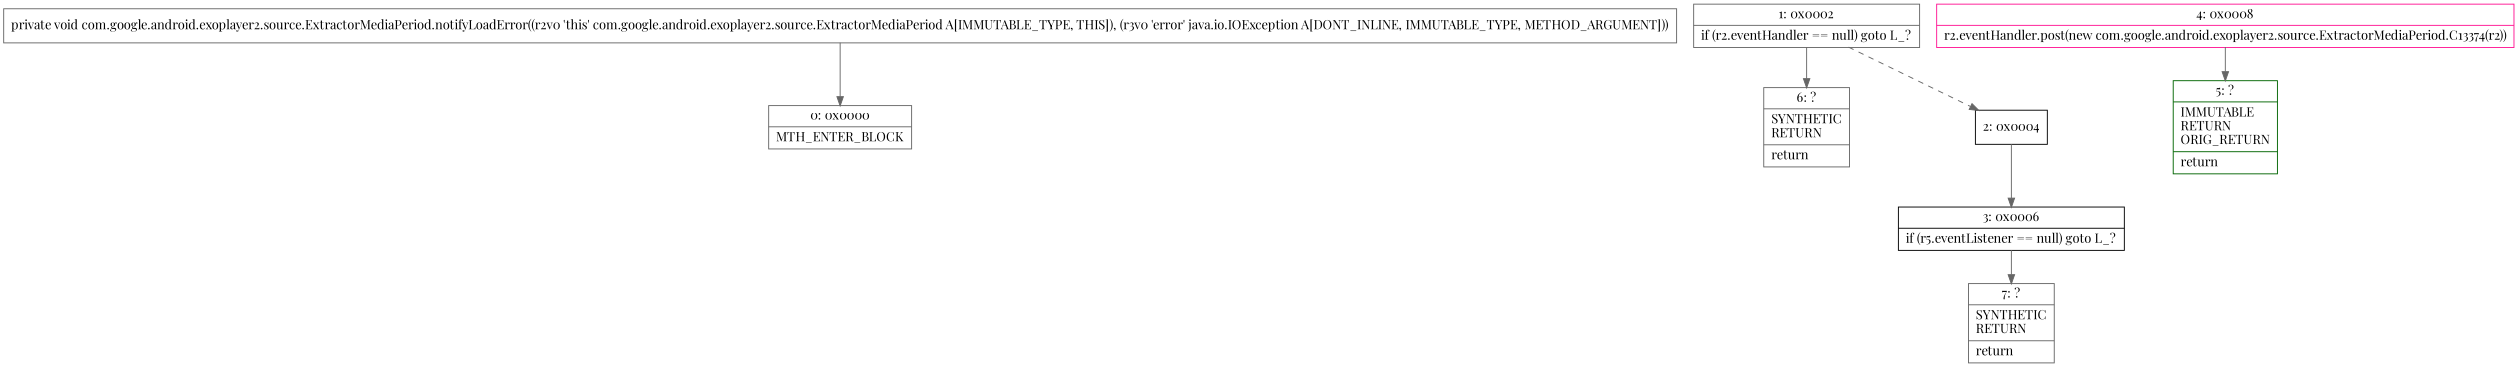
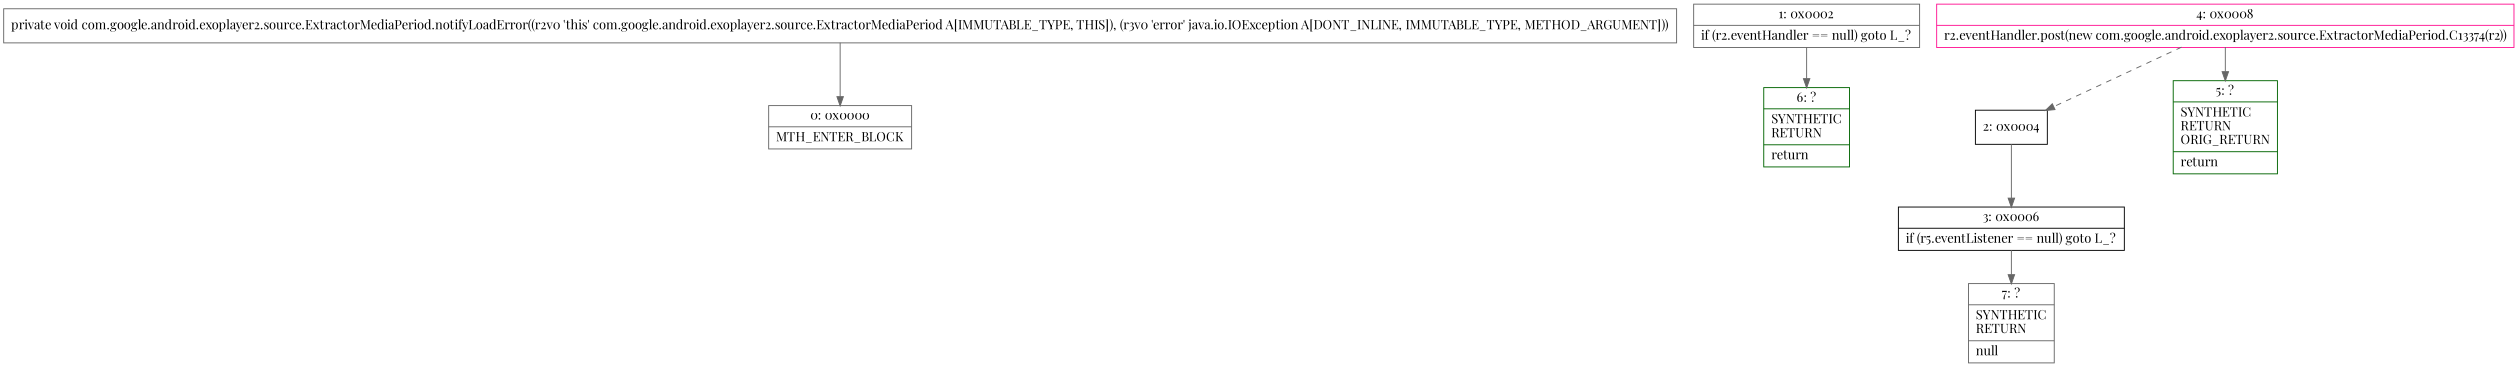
(1909, 77) -> (2118, 77)
(2217, 113) -> (2216, 113)
(1807, 127) -> (1807, 127)
(1995, 351) -> (1987, 351)
